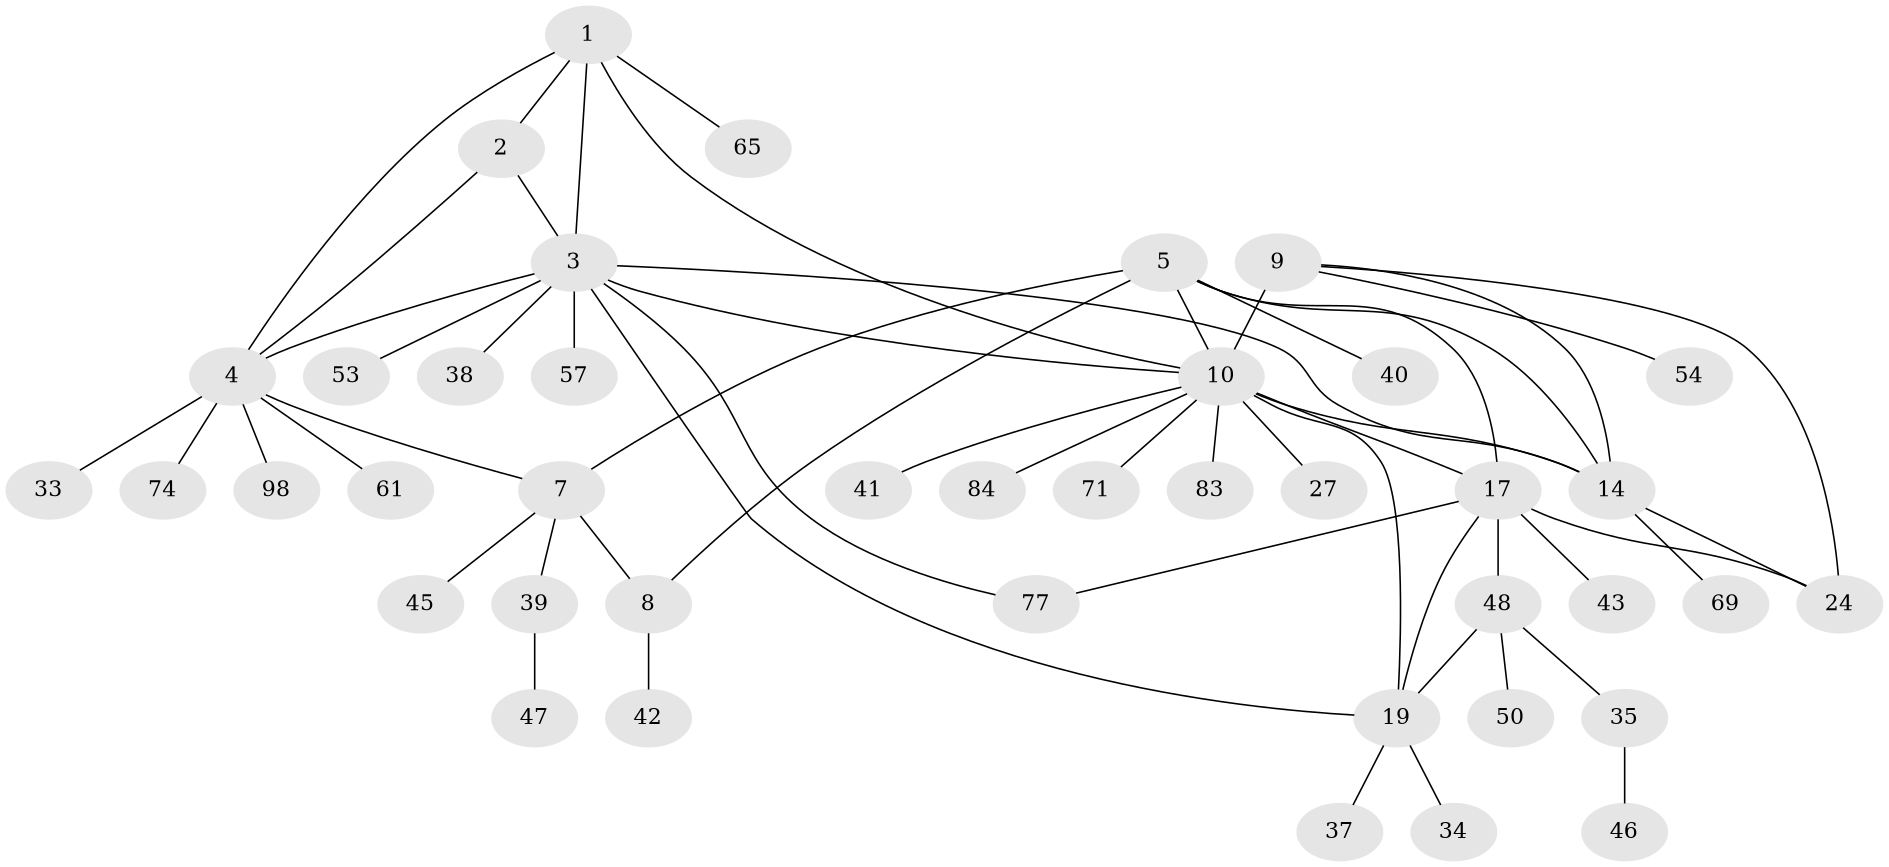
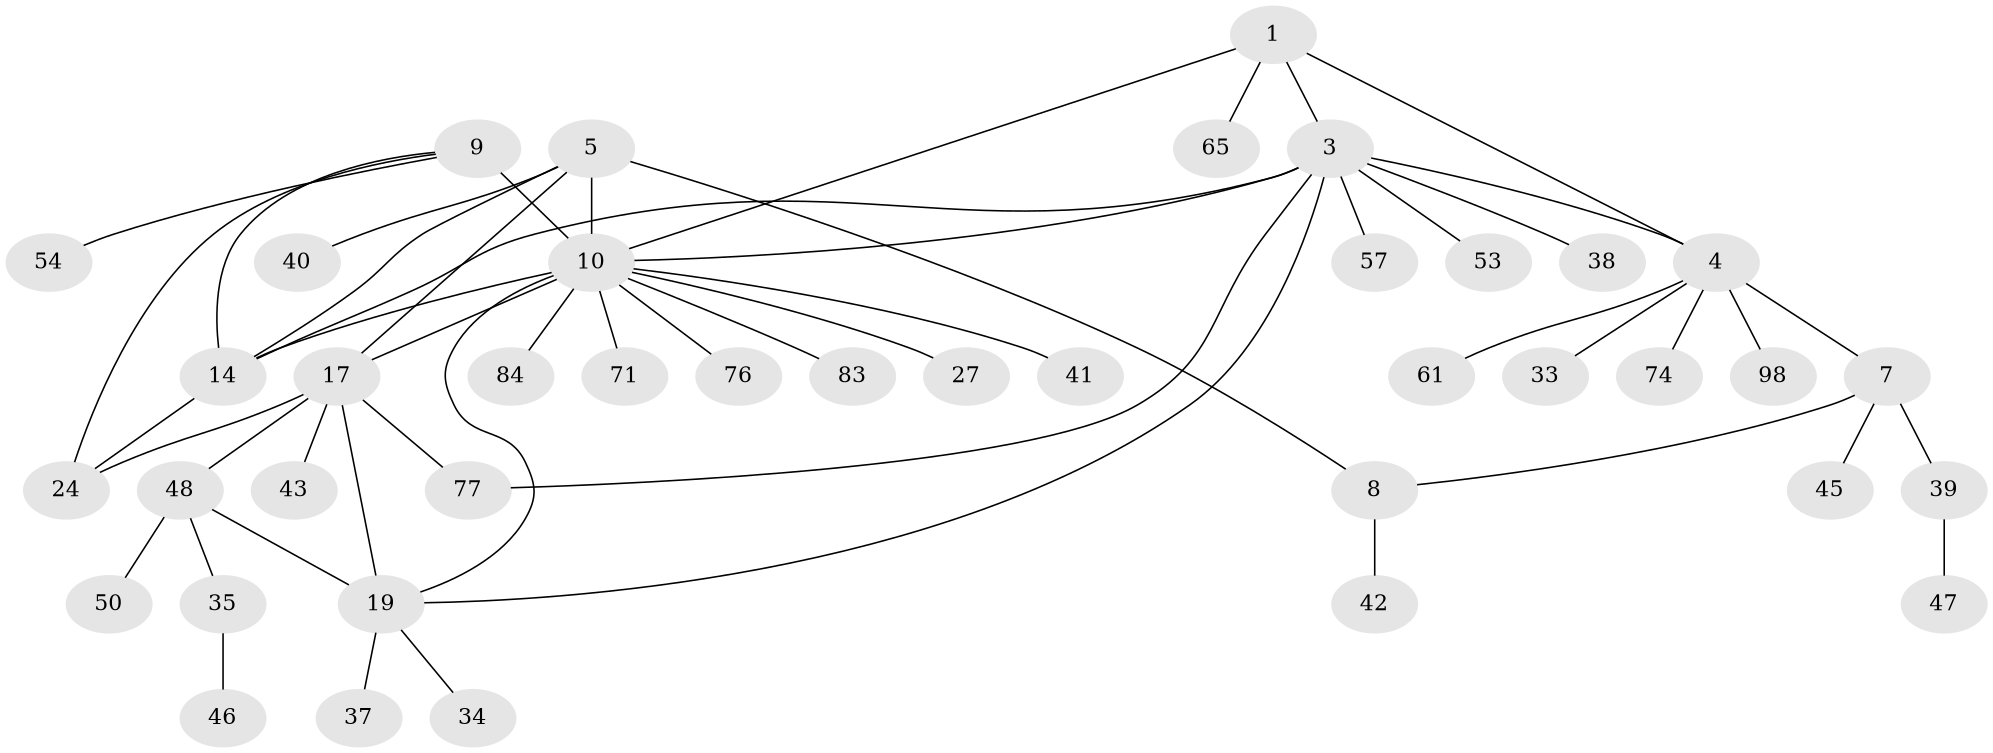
(501, 149) -> none
(832, 344) -> none
none -> (739, 377)
(1726, 604) -> none
